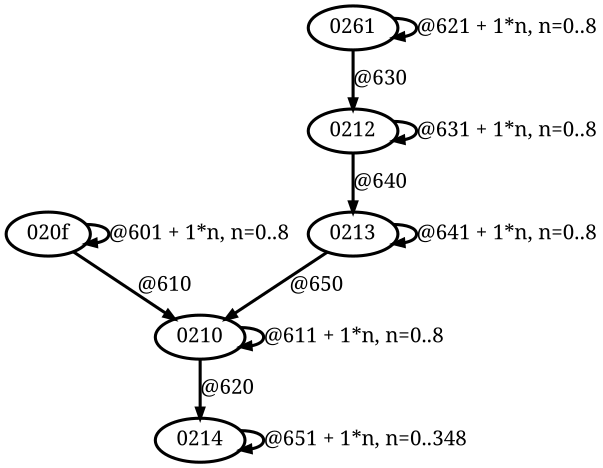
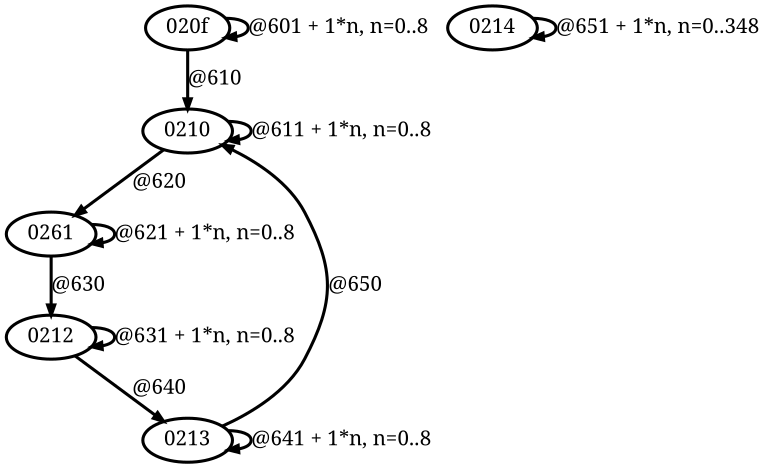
(200, 384) -> (124, 179)
